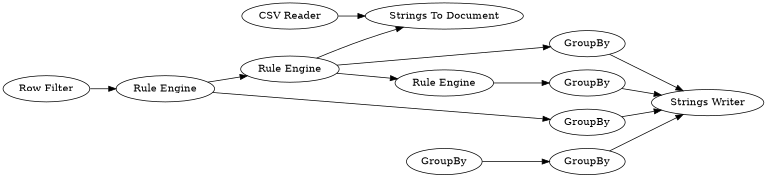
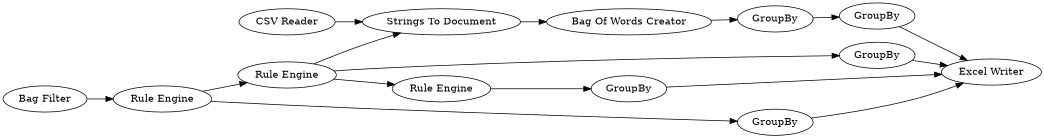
none -> (629, 22)
(46, 89) -> (45, 99)
(708, 103) -> (991, 72)
